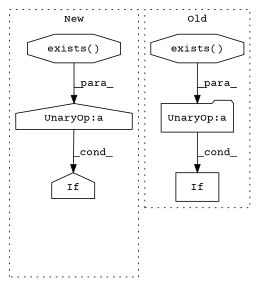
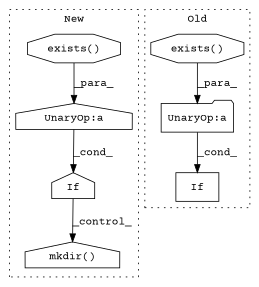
none -> (72, 256)
